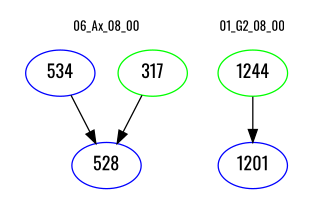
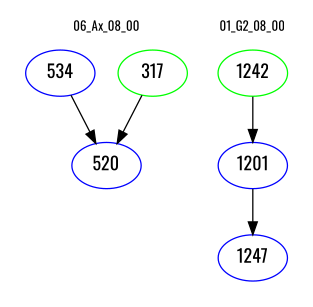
(253, 73) -> (253, 73)
(107, 166) -> (107, 166)
none -> (253, 258)
